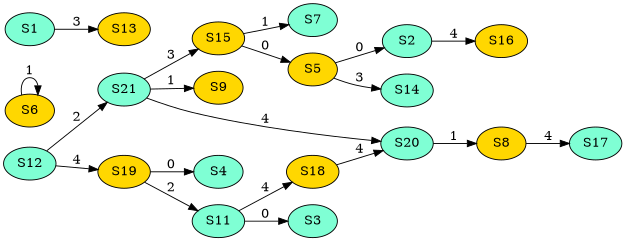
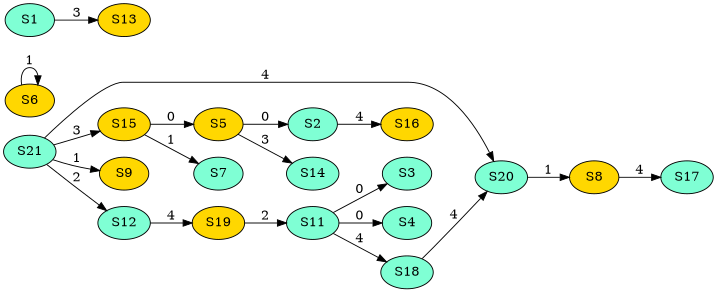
(73, 129) -> (73, 185)
(167, 172) -> (356, 223)
(313, 172) -> (407, 272)
